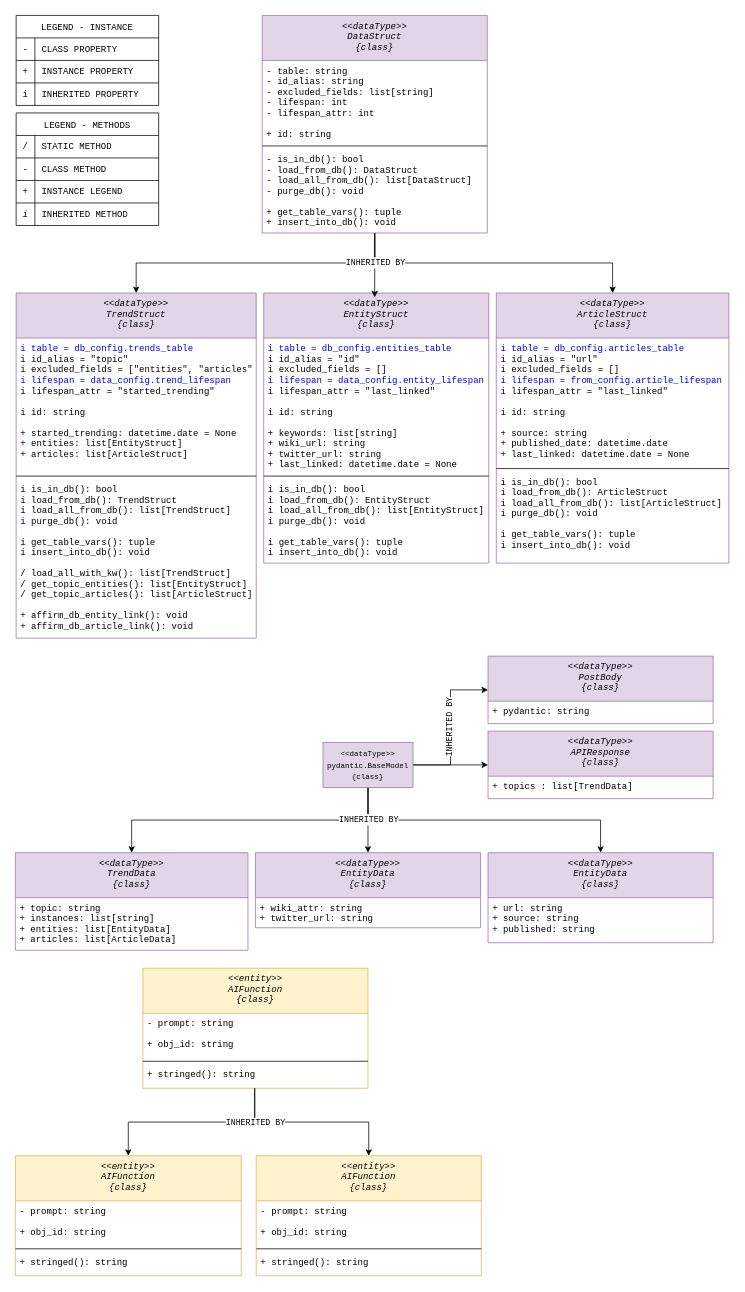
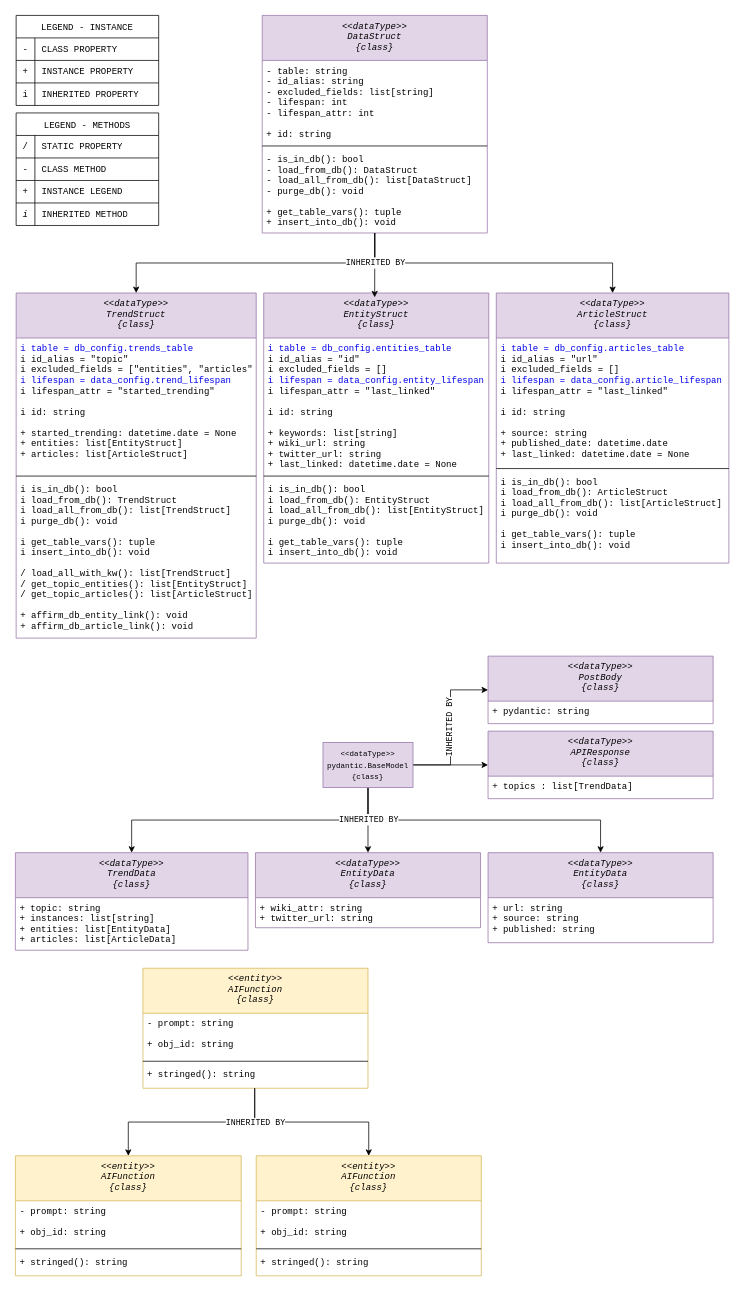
(68, 147) -> (73, 147)
(590, 381) -> (590, 381)
